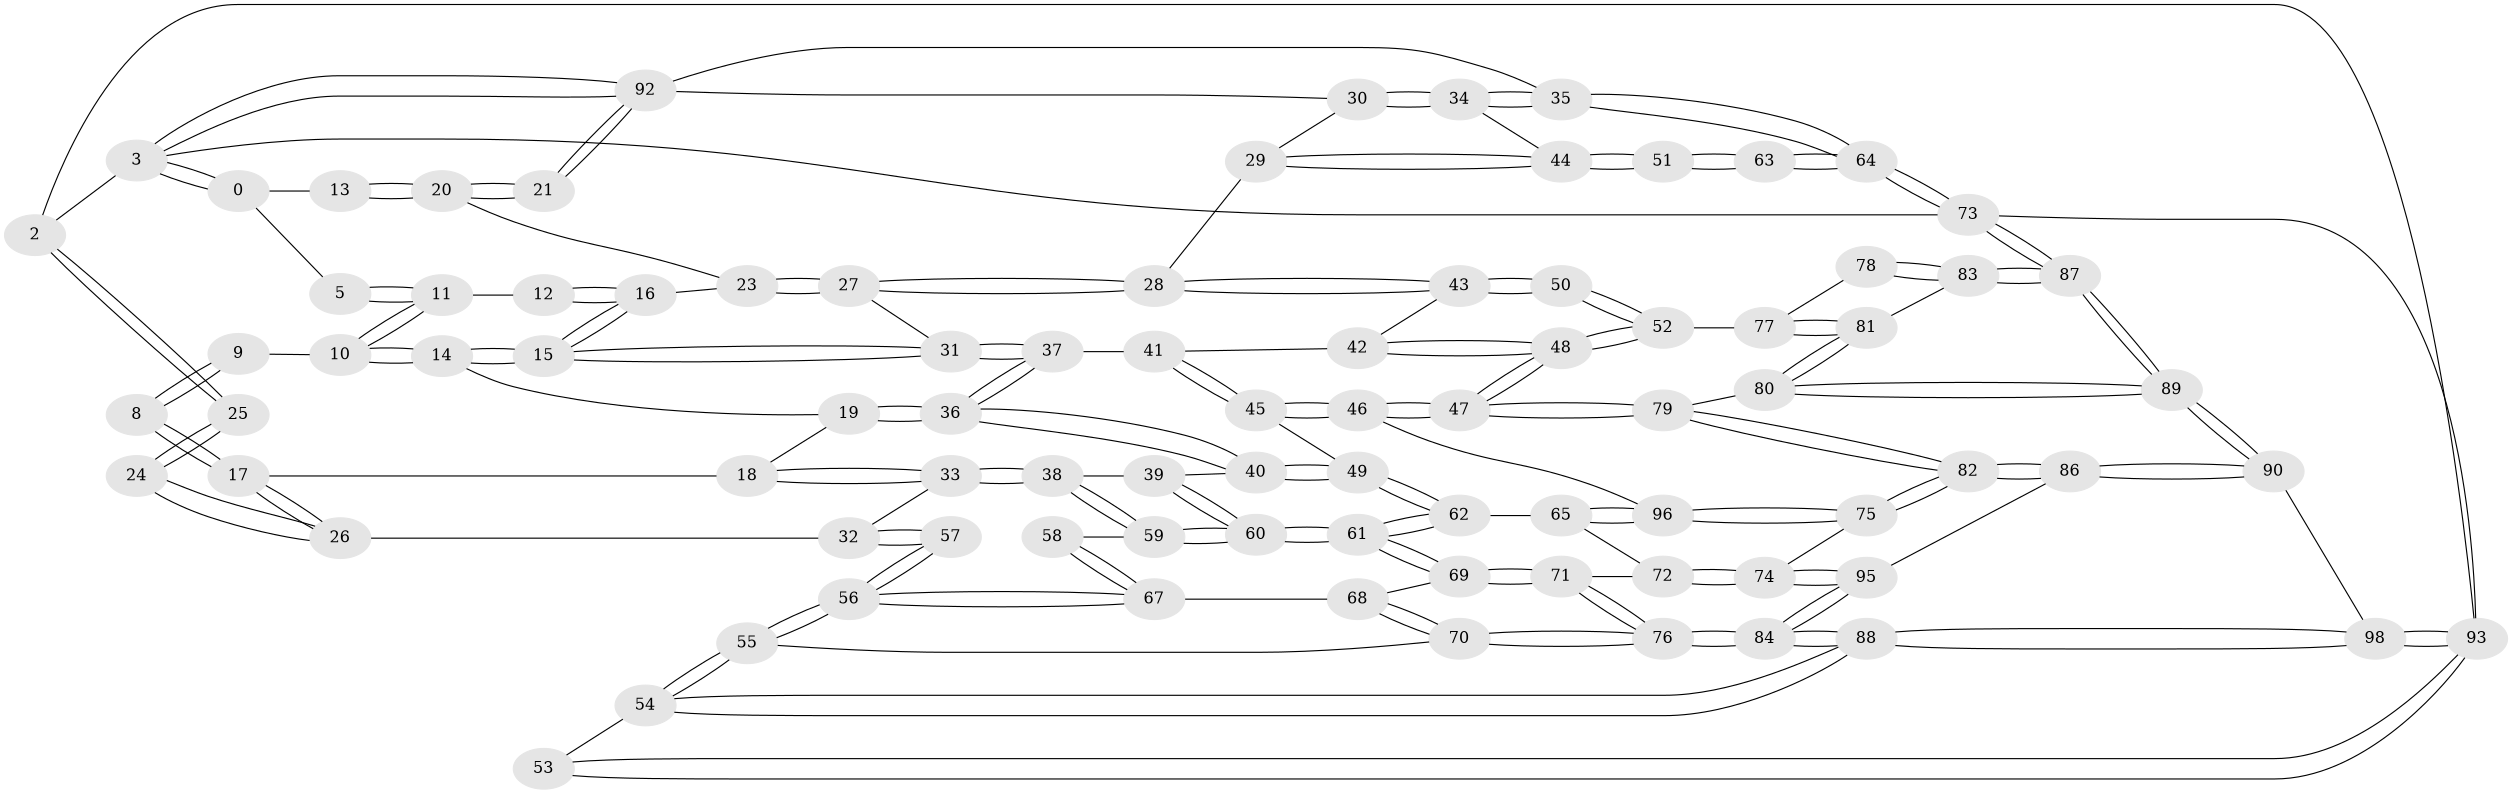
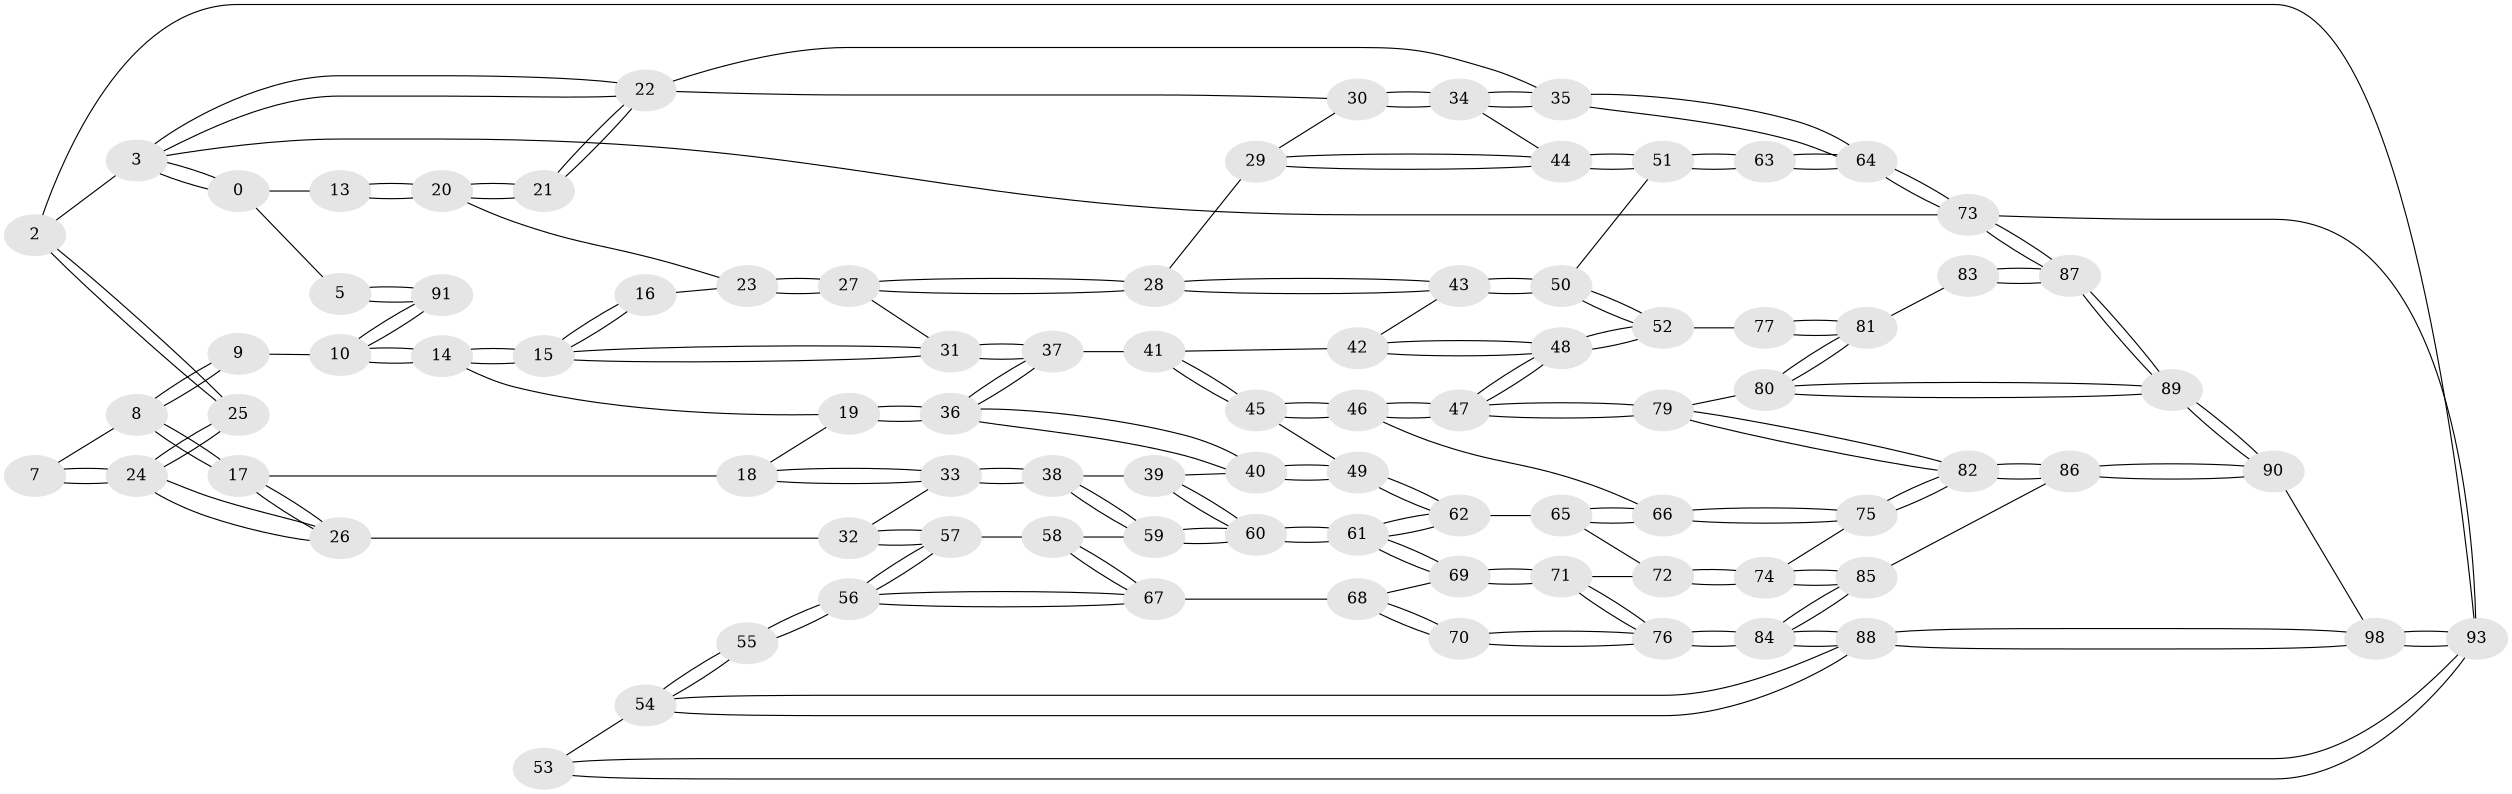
(646, 90) -> (646, 90)
none -> (1612, 224)
(1867, 267) -> none
(442, 295) -> (442, 295)
(544, 295) -> none
none -> (35, 476)
(1663, 516) -> (1663, 516)
none -> (1002, 537)
(1867, 578) -> (1867, 578)
(1104, 652) -> none
